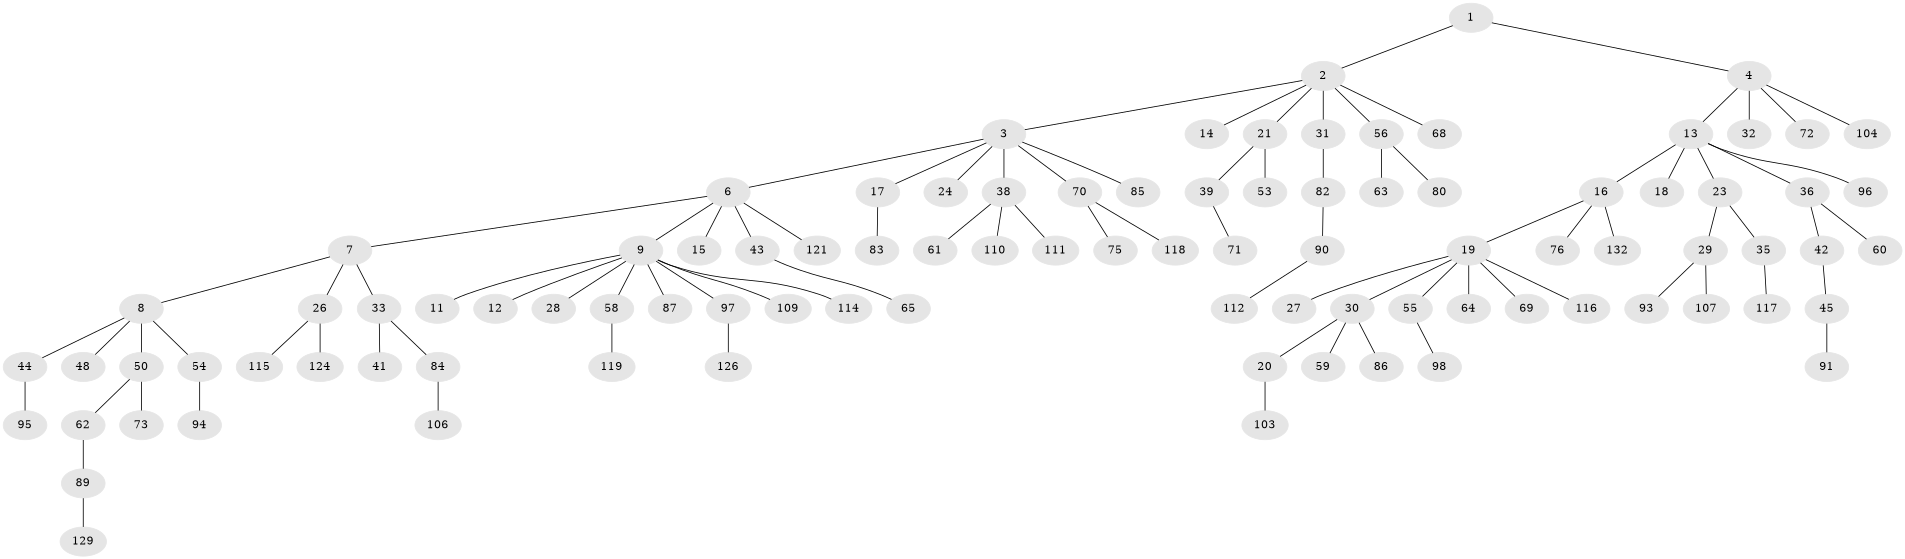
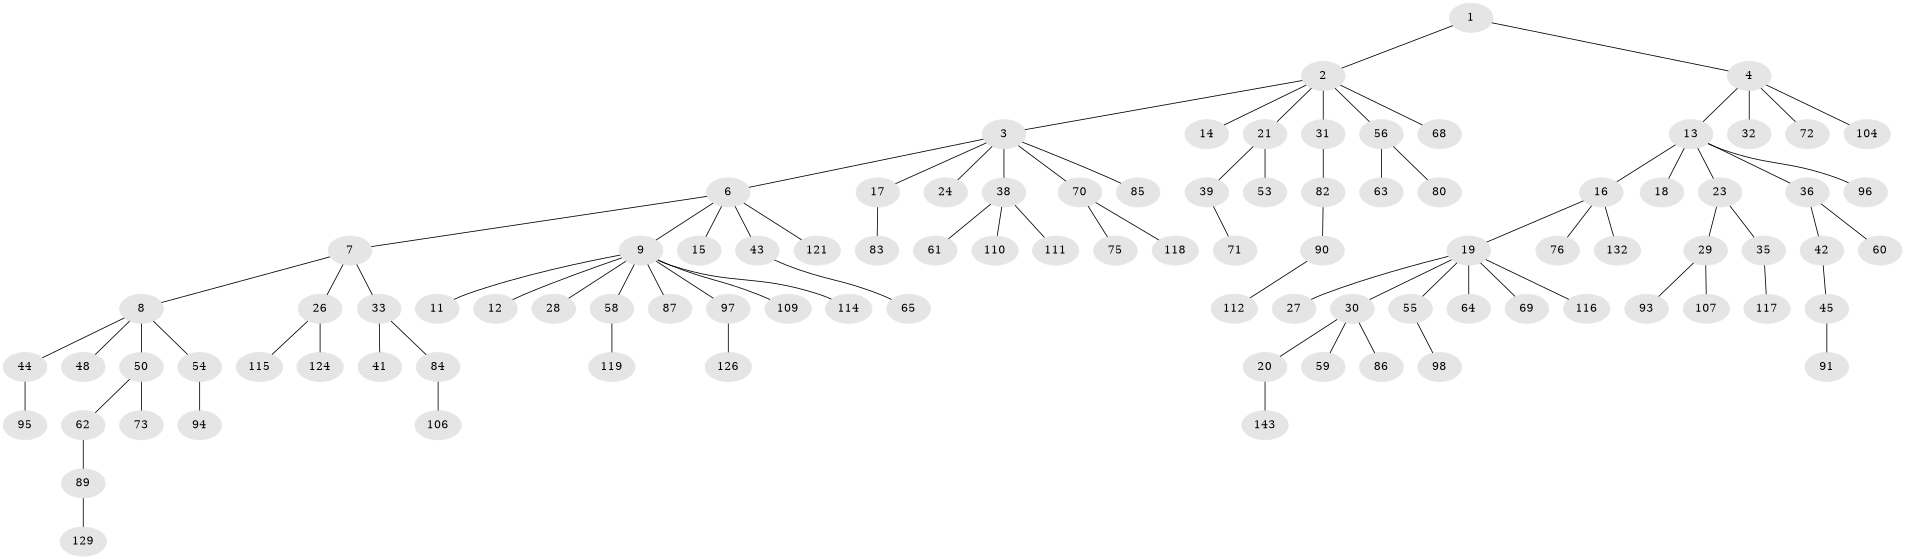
(1265, 425) -> (1265, 425)
